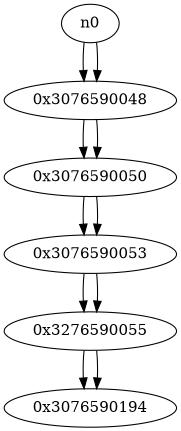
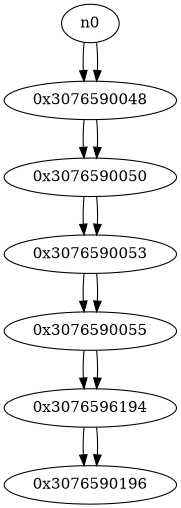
(90, 331) -> (90, 331)
(90, 408) -> (90, 408)
none -> (90, 485)
